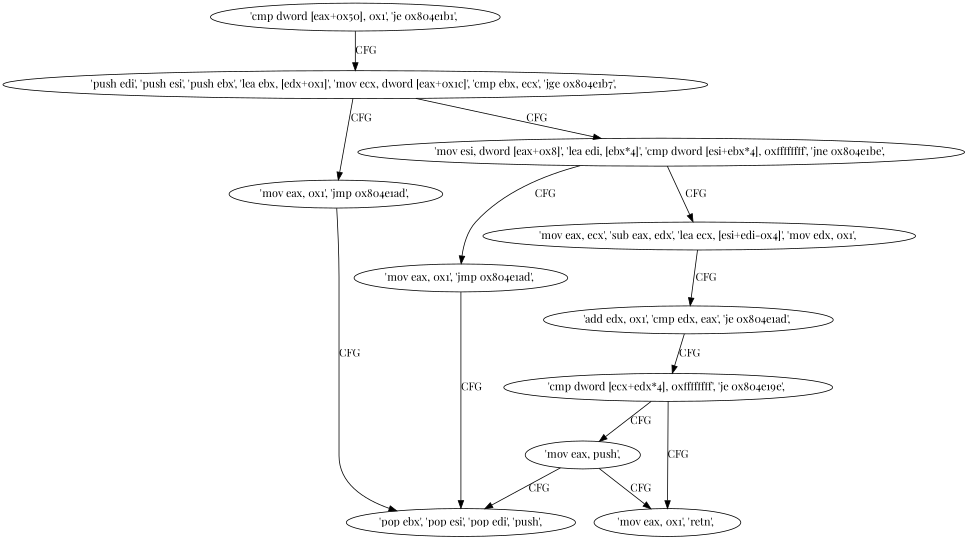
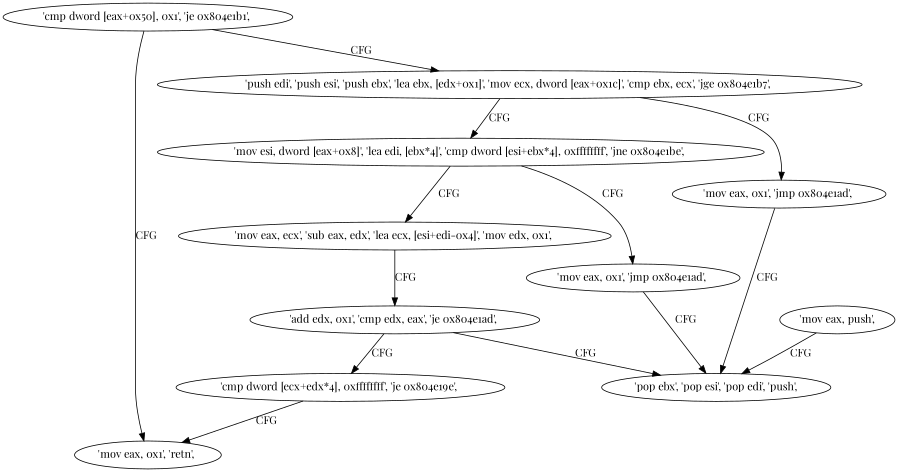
none -> (553, 353)
(628, 419) -> none
(622, 486) -> (136, 232)
